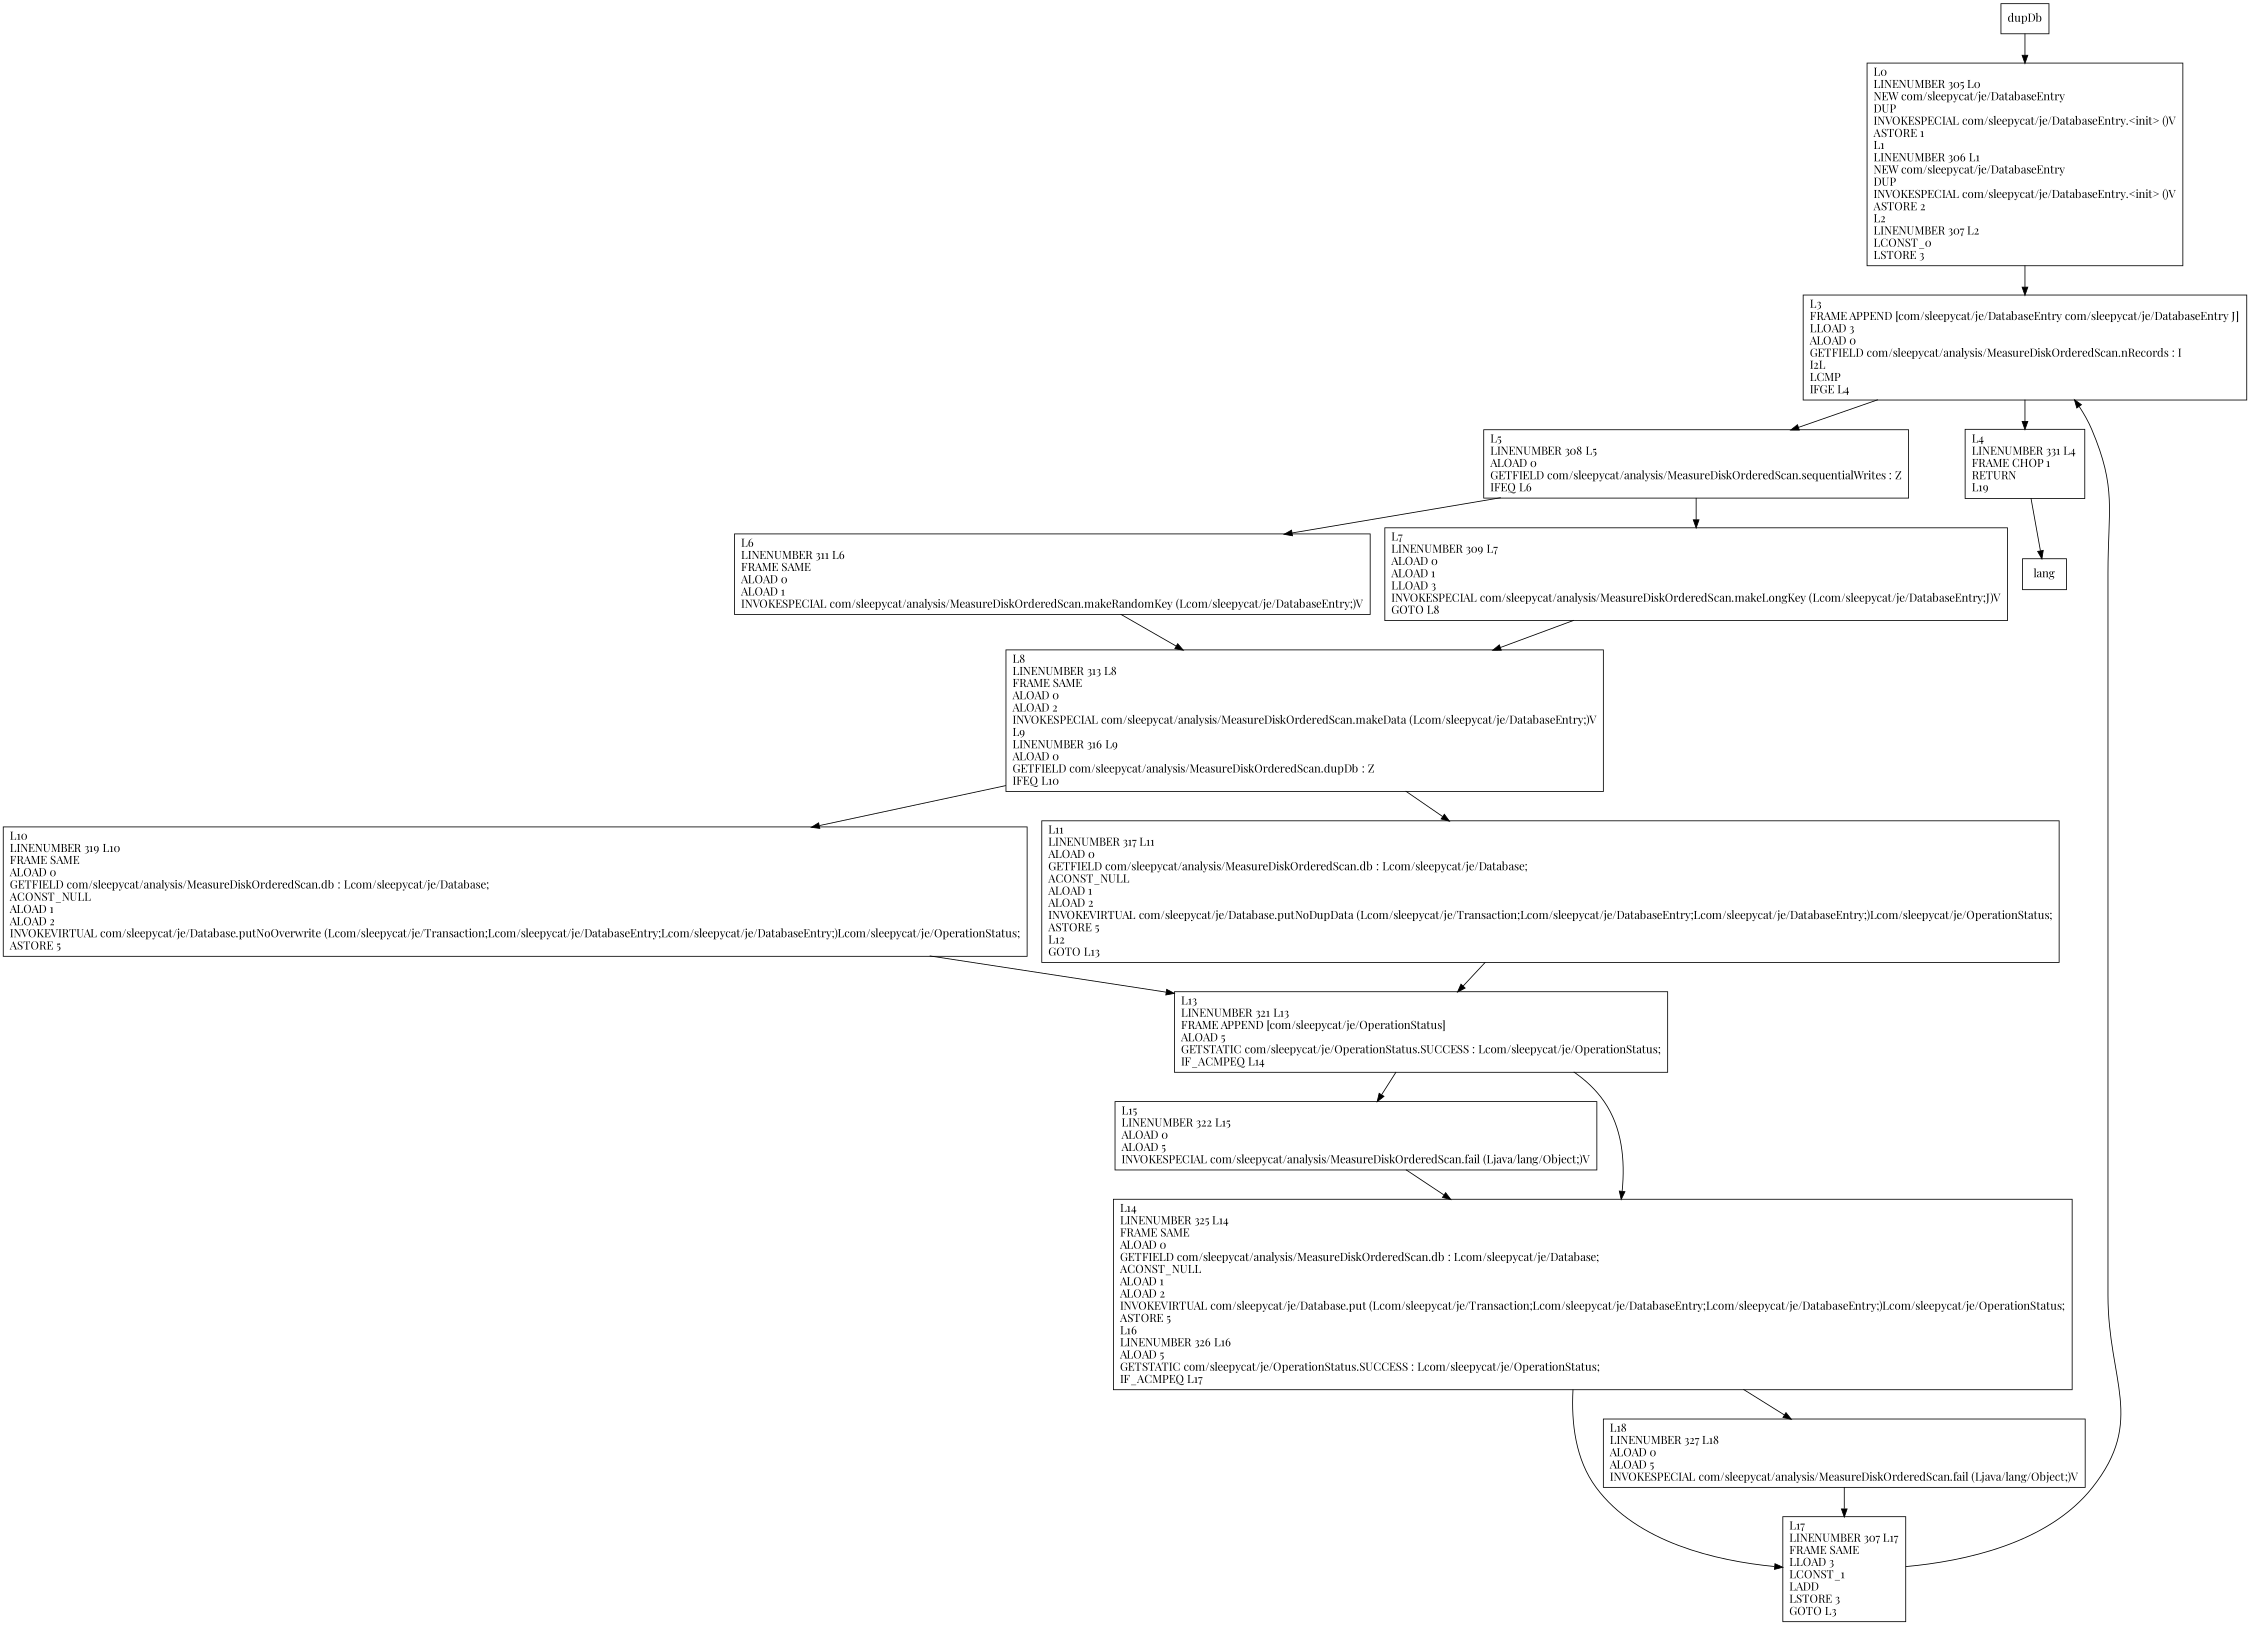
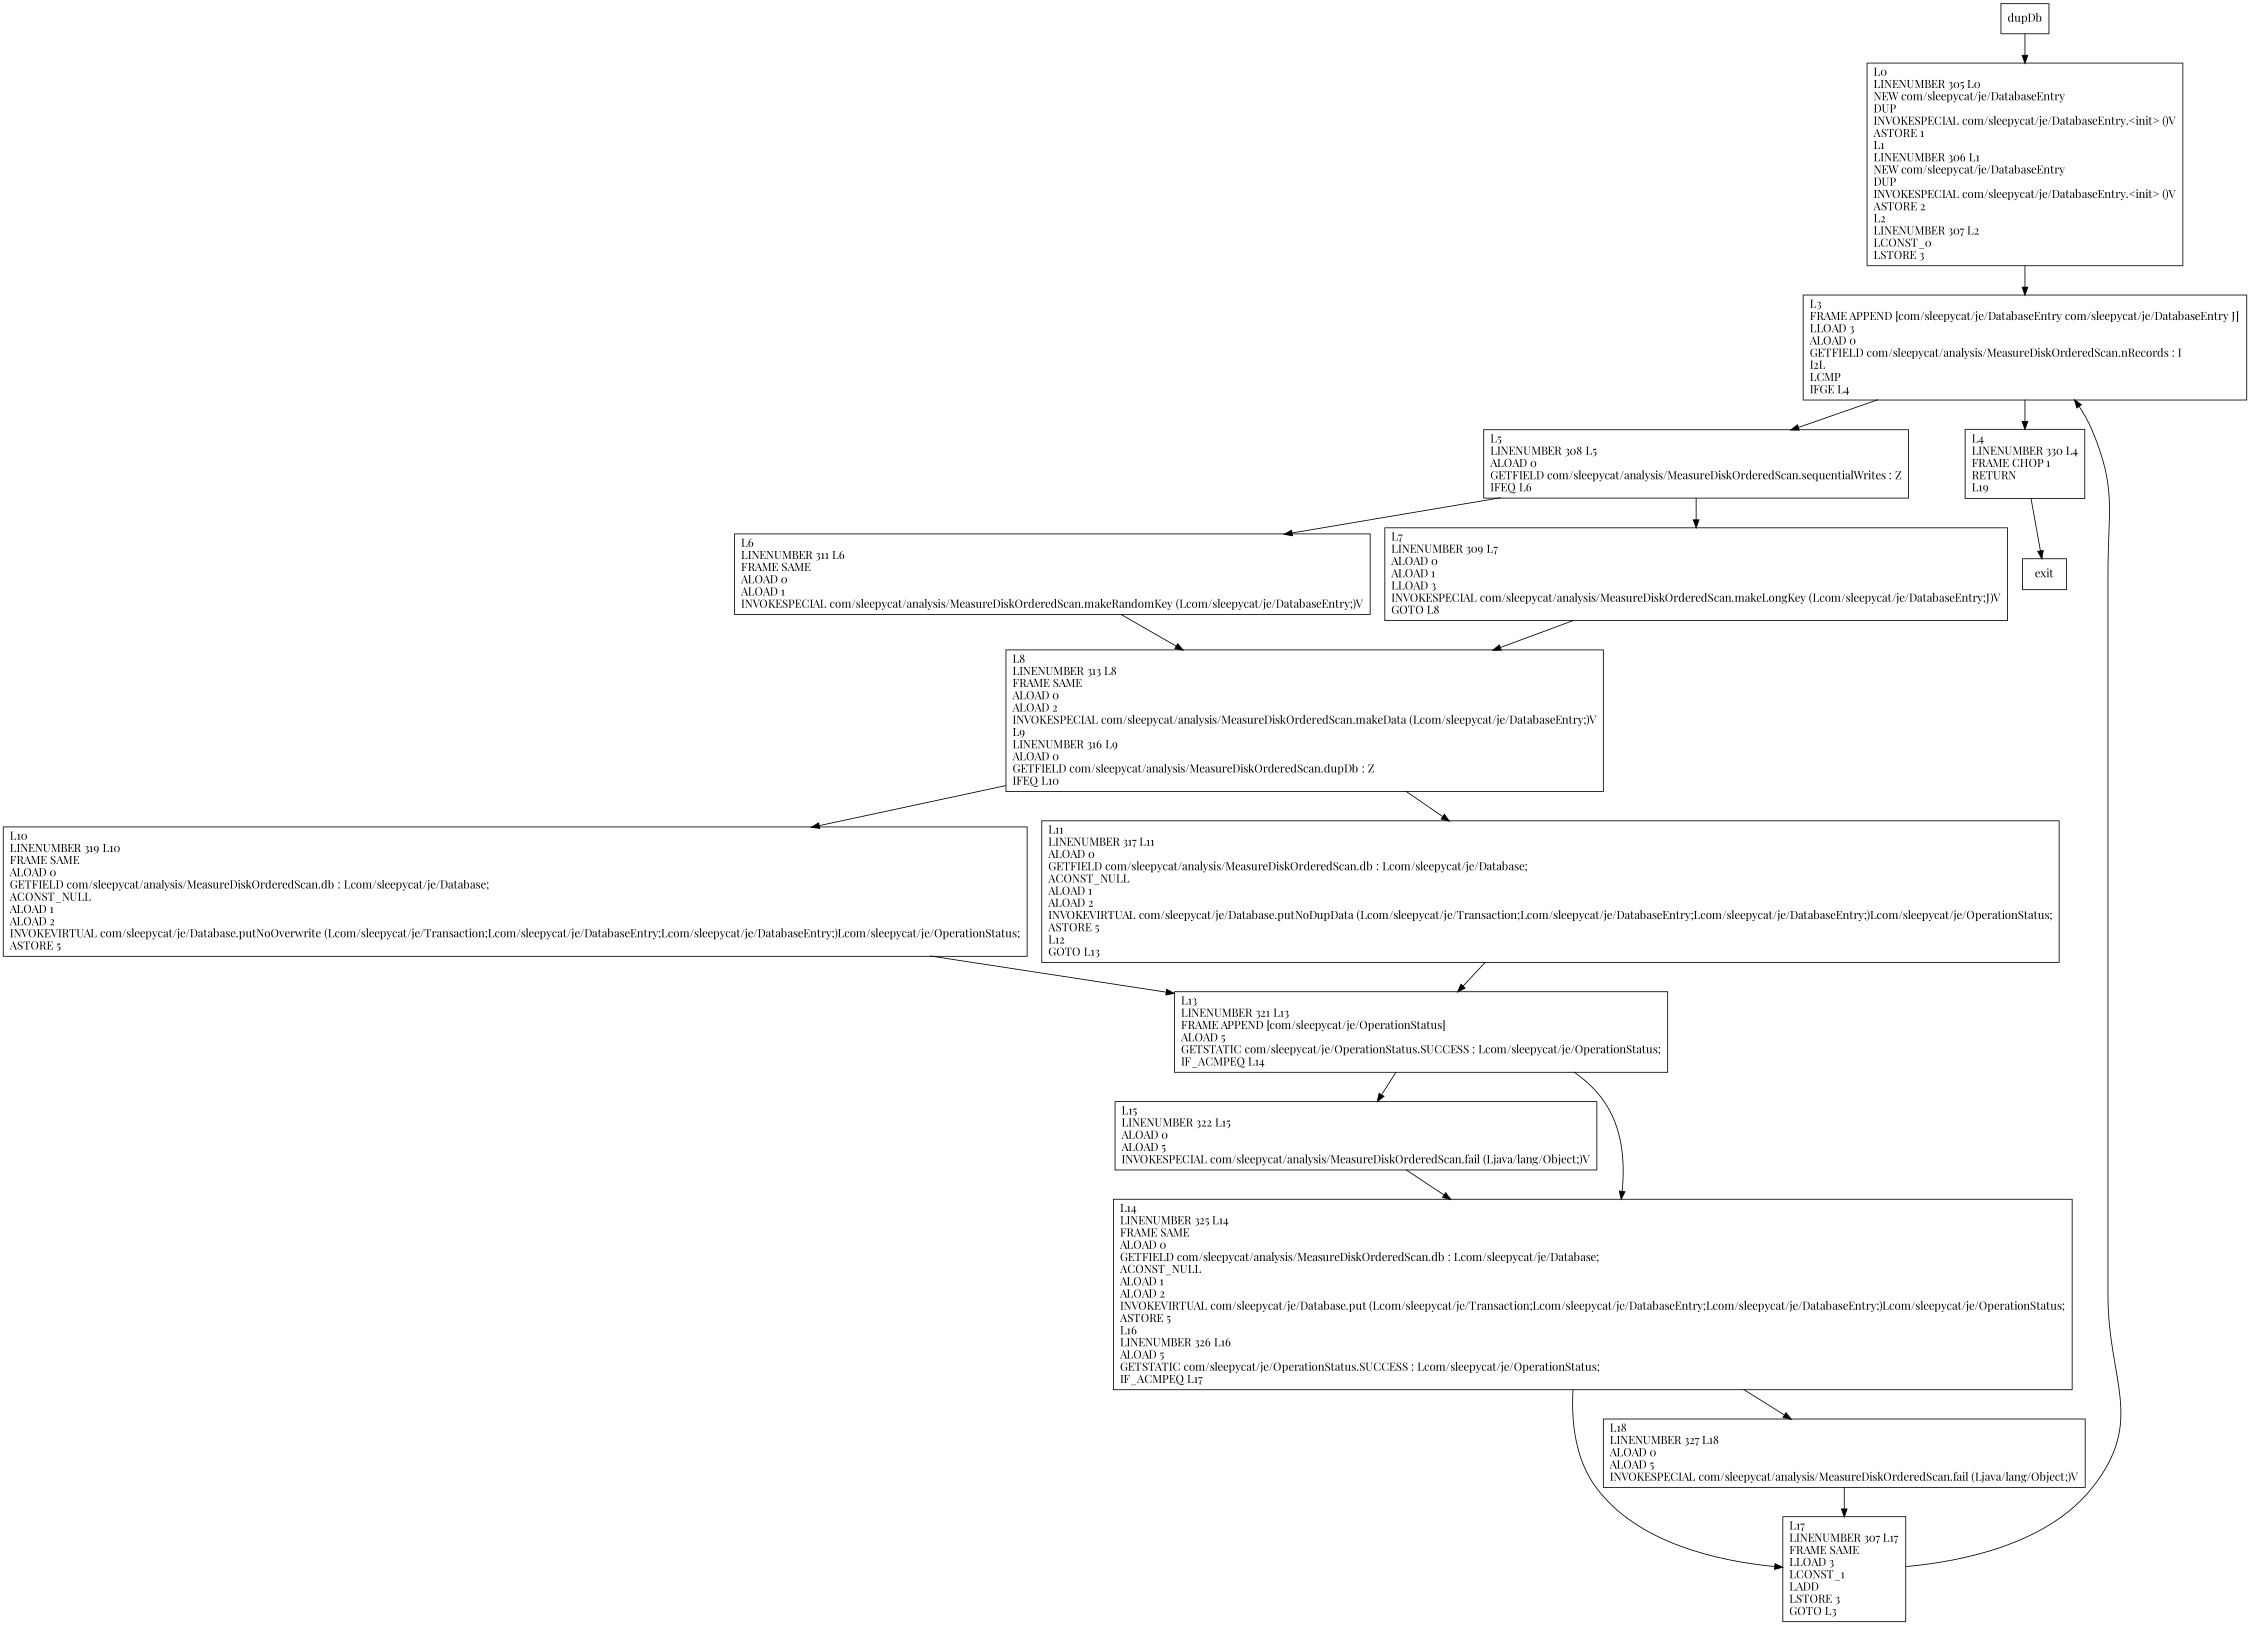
(2025, 464) -> (2025, 464)
(2044, 574) -> (2044, 574)
